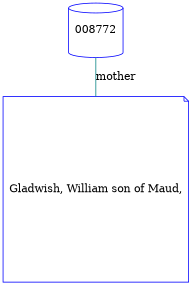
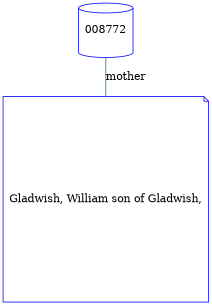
(96, 189) -> (106, 199)
